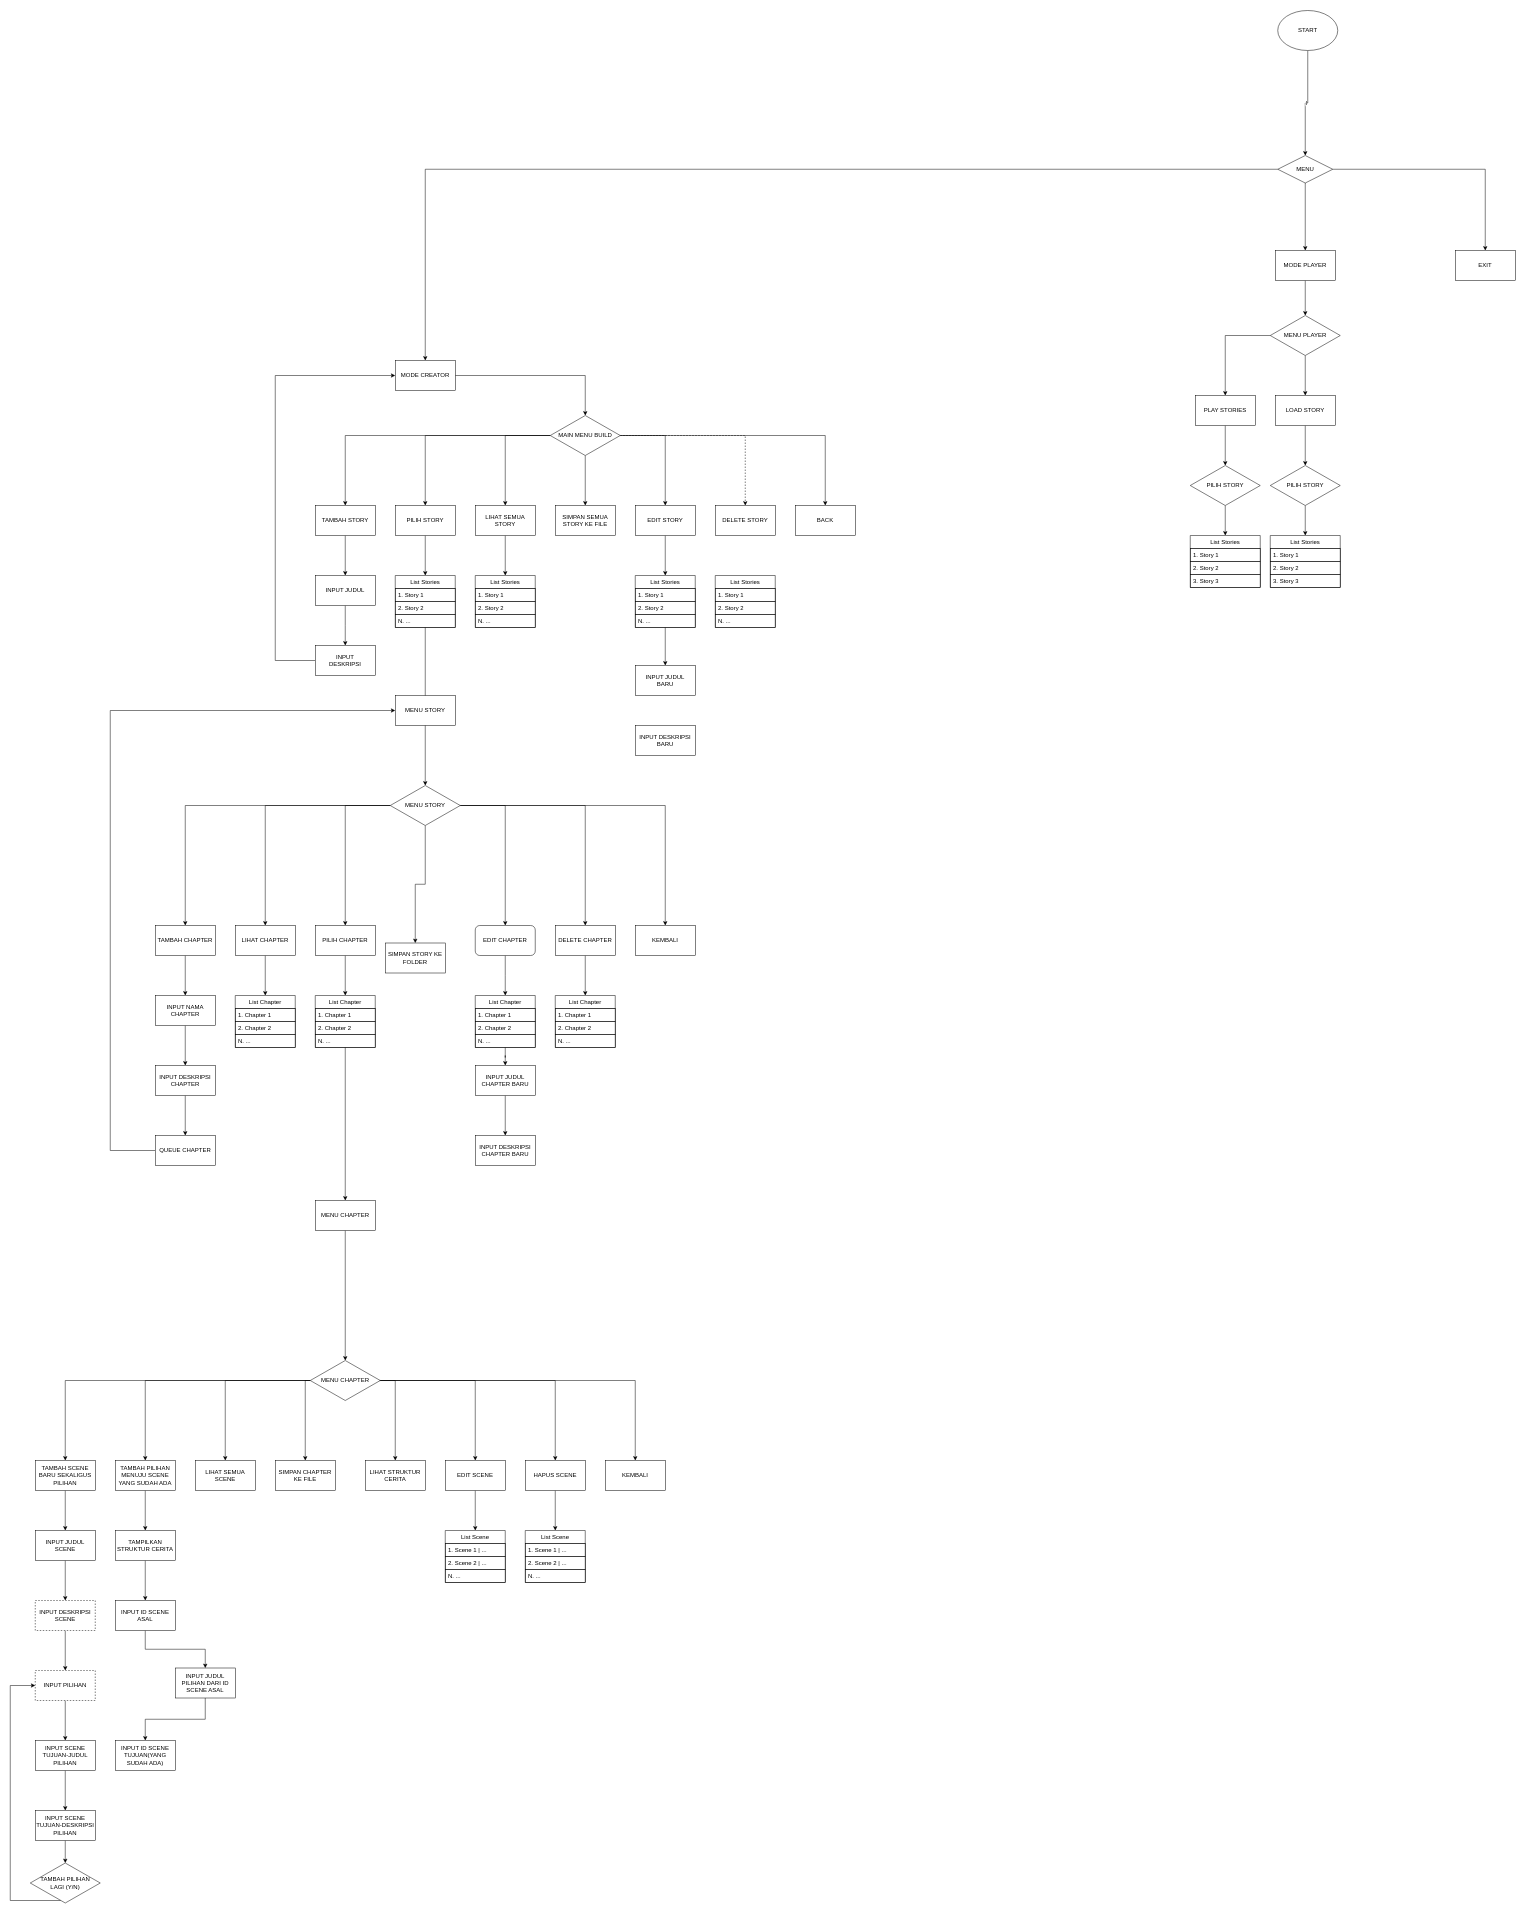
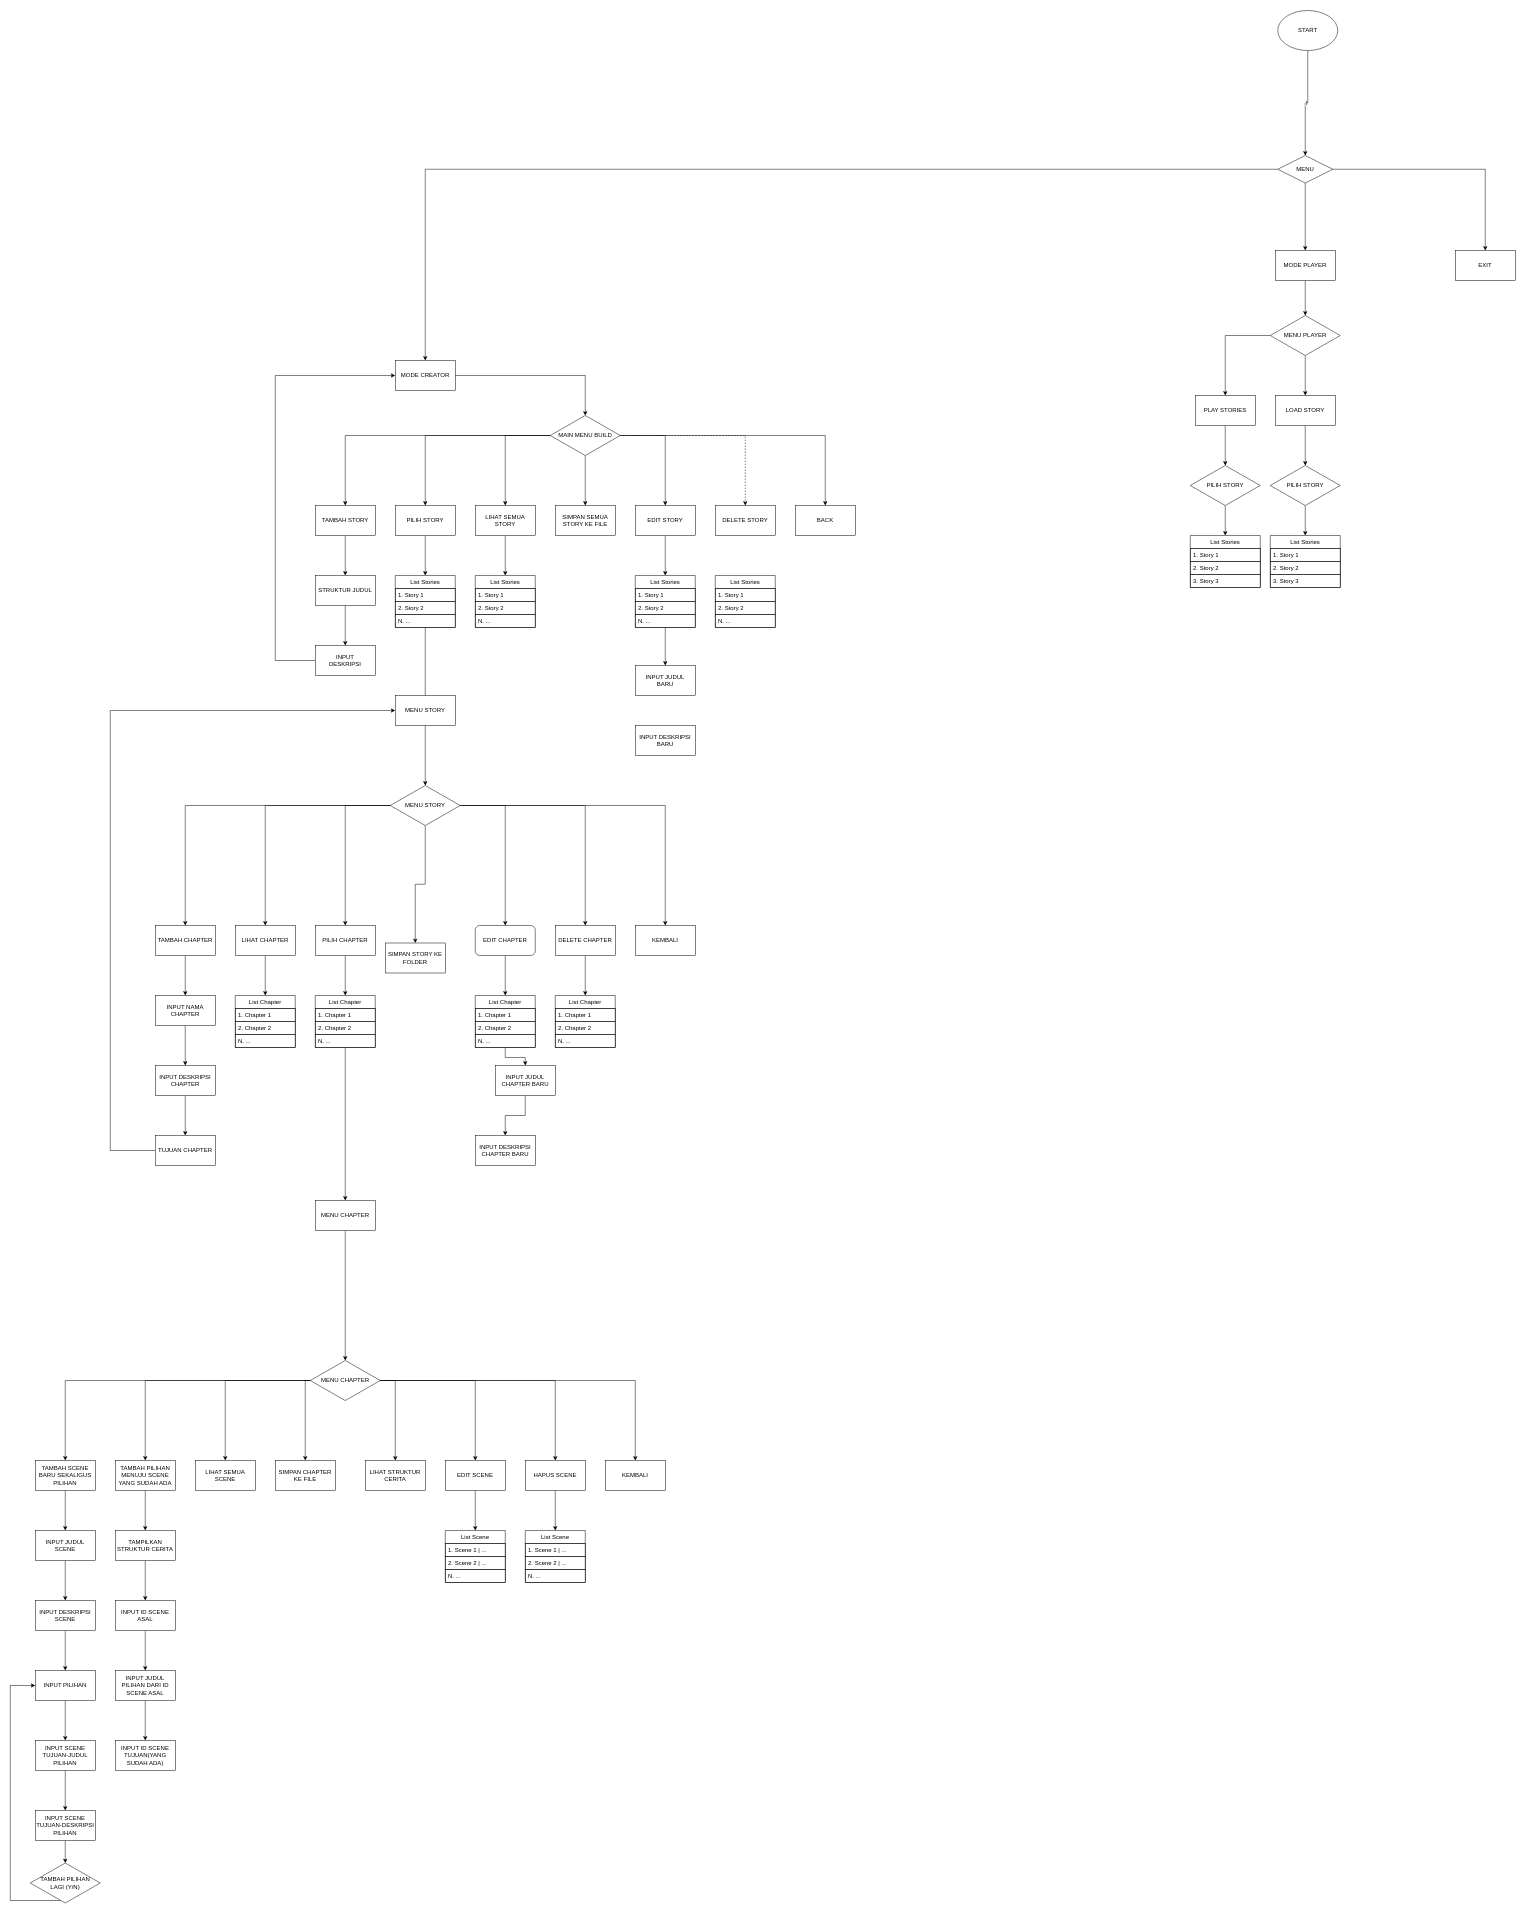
(345, 590) -> (345, 590)
(505, 1080) -> (525, 1080)
(185, 1150) -> (185, 1150)
(65, 1615) -> (65, 1615)
(205, 1683) -> (145, 1685)
(65, 1685) -> (65, 1685)
